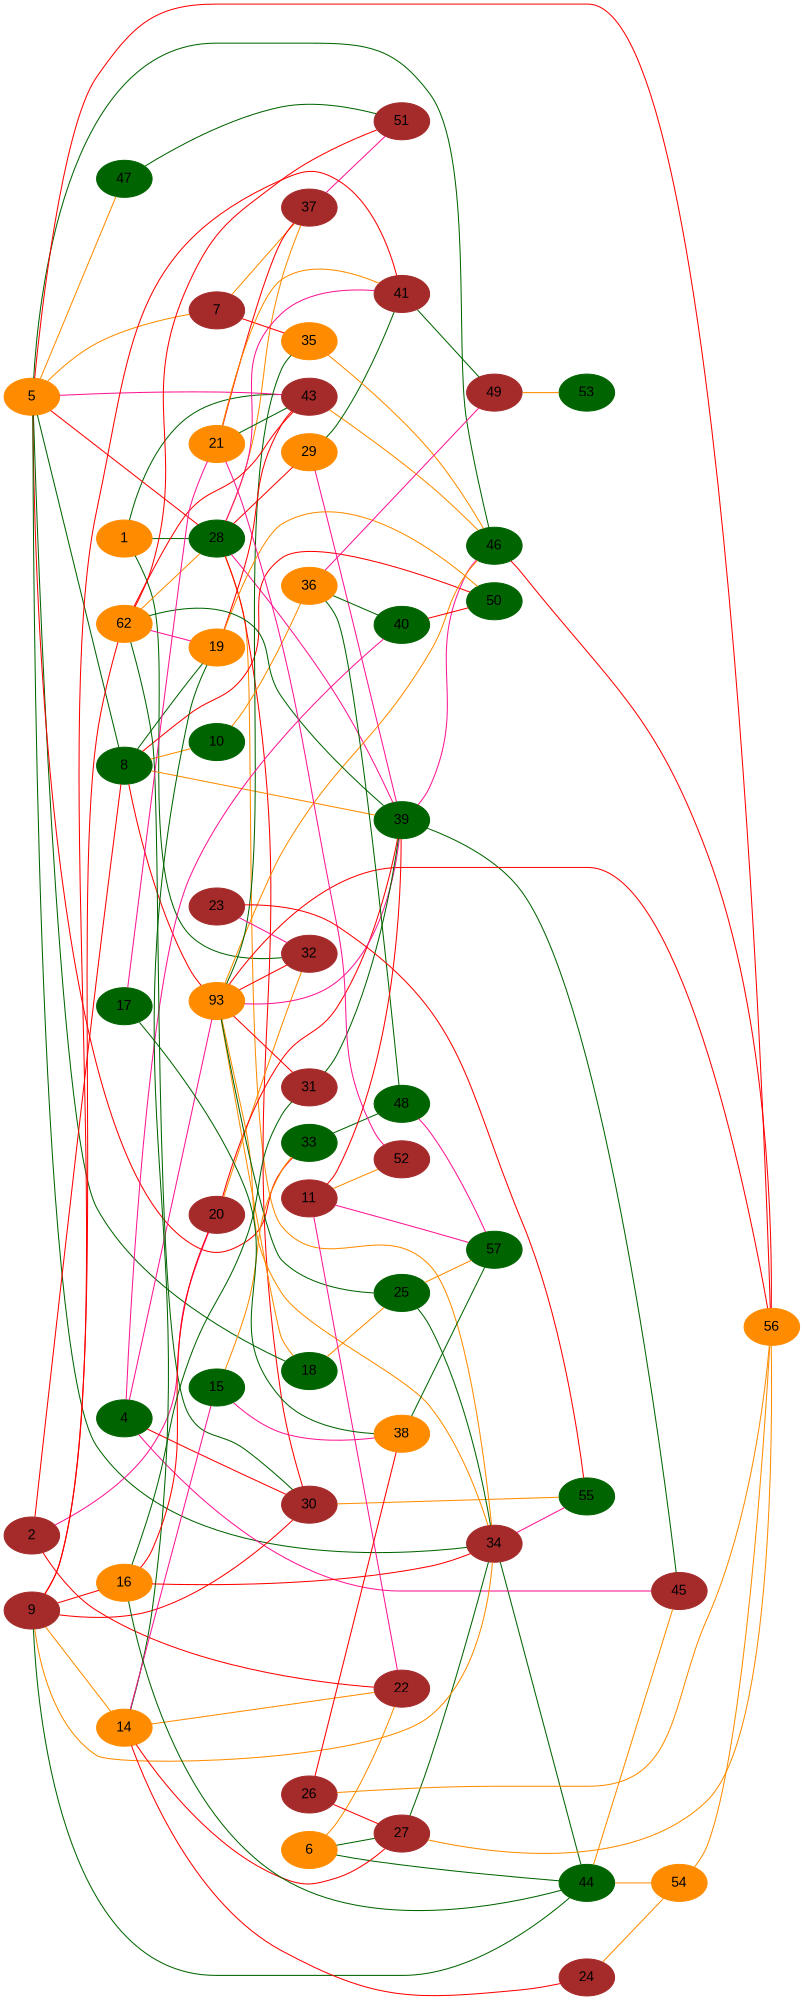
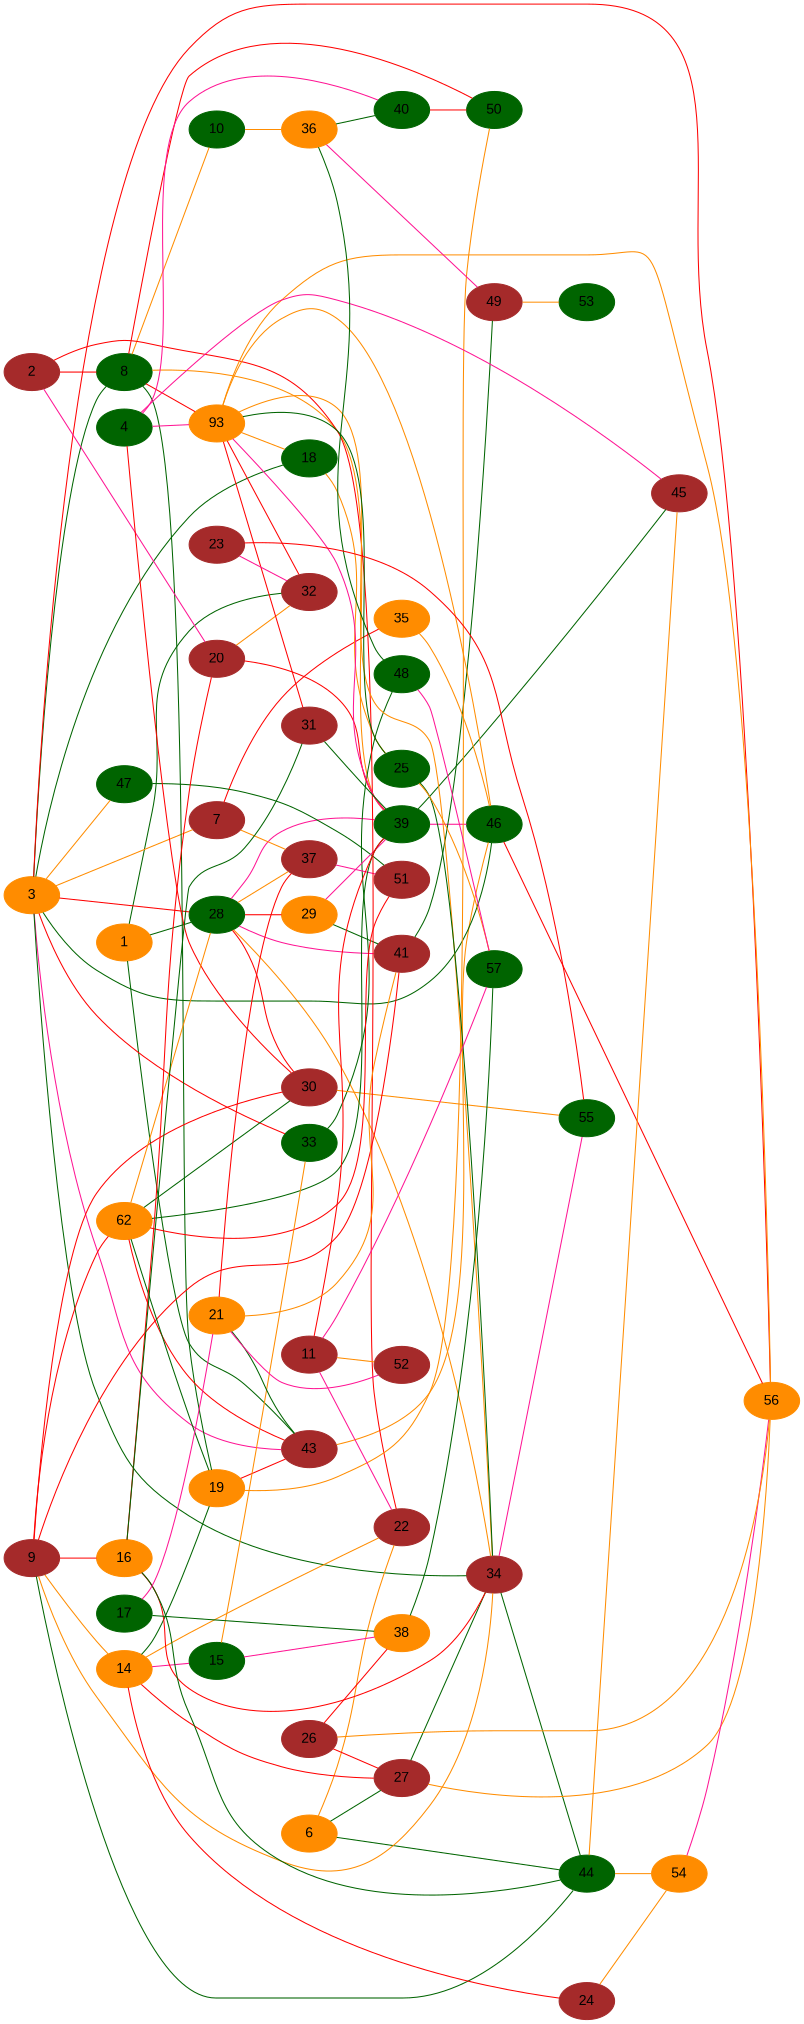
(32, 397) -> (32, 895)
(166, 634) -> (172, 1367)
(255, 668) -> none
(627, 888) -> (725, 565)
(748, 1610) -> (737, 1639)
